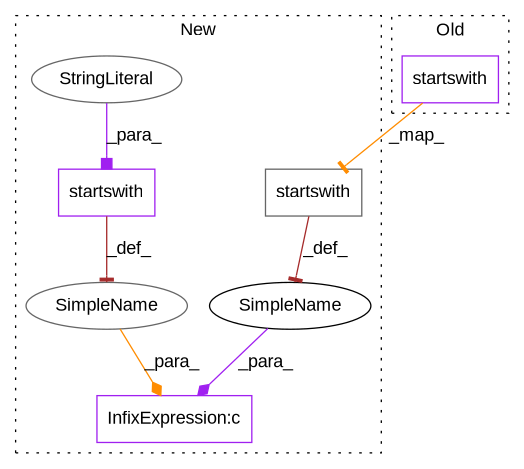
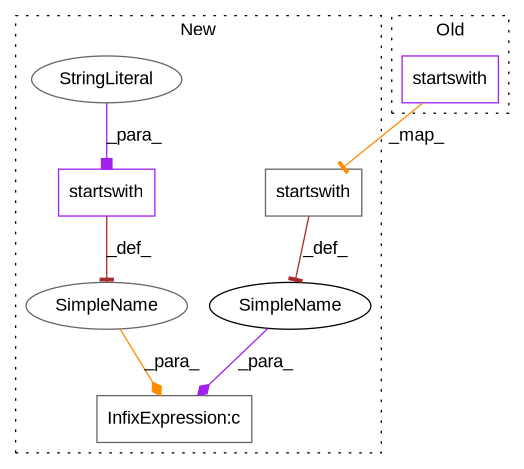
(174, 419) -> (174, 419)
